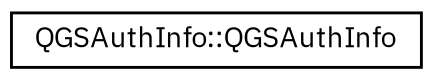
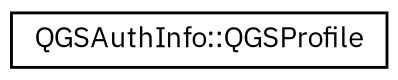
(216, 40) -> (199, 40)
